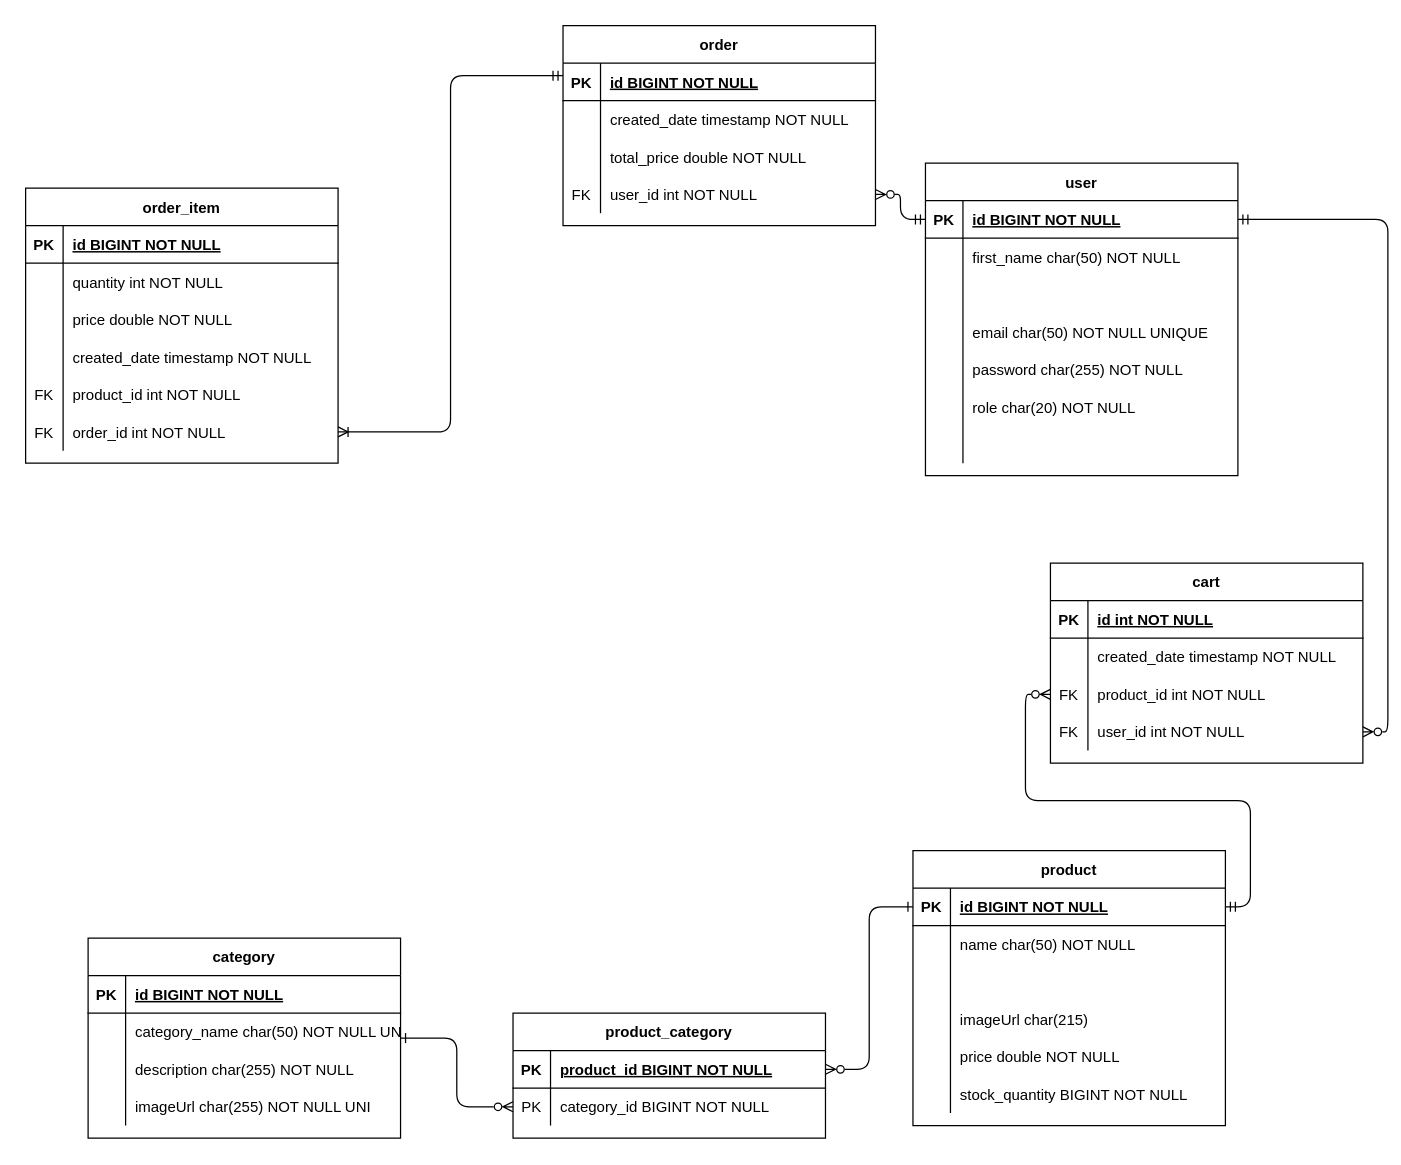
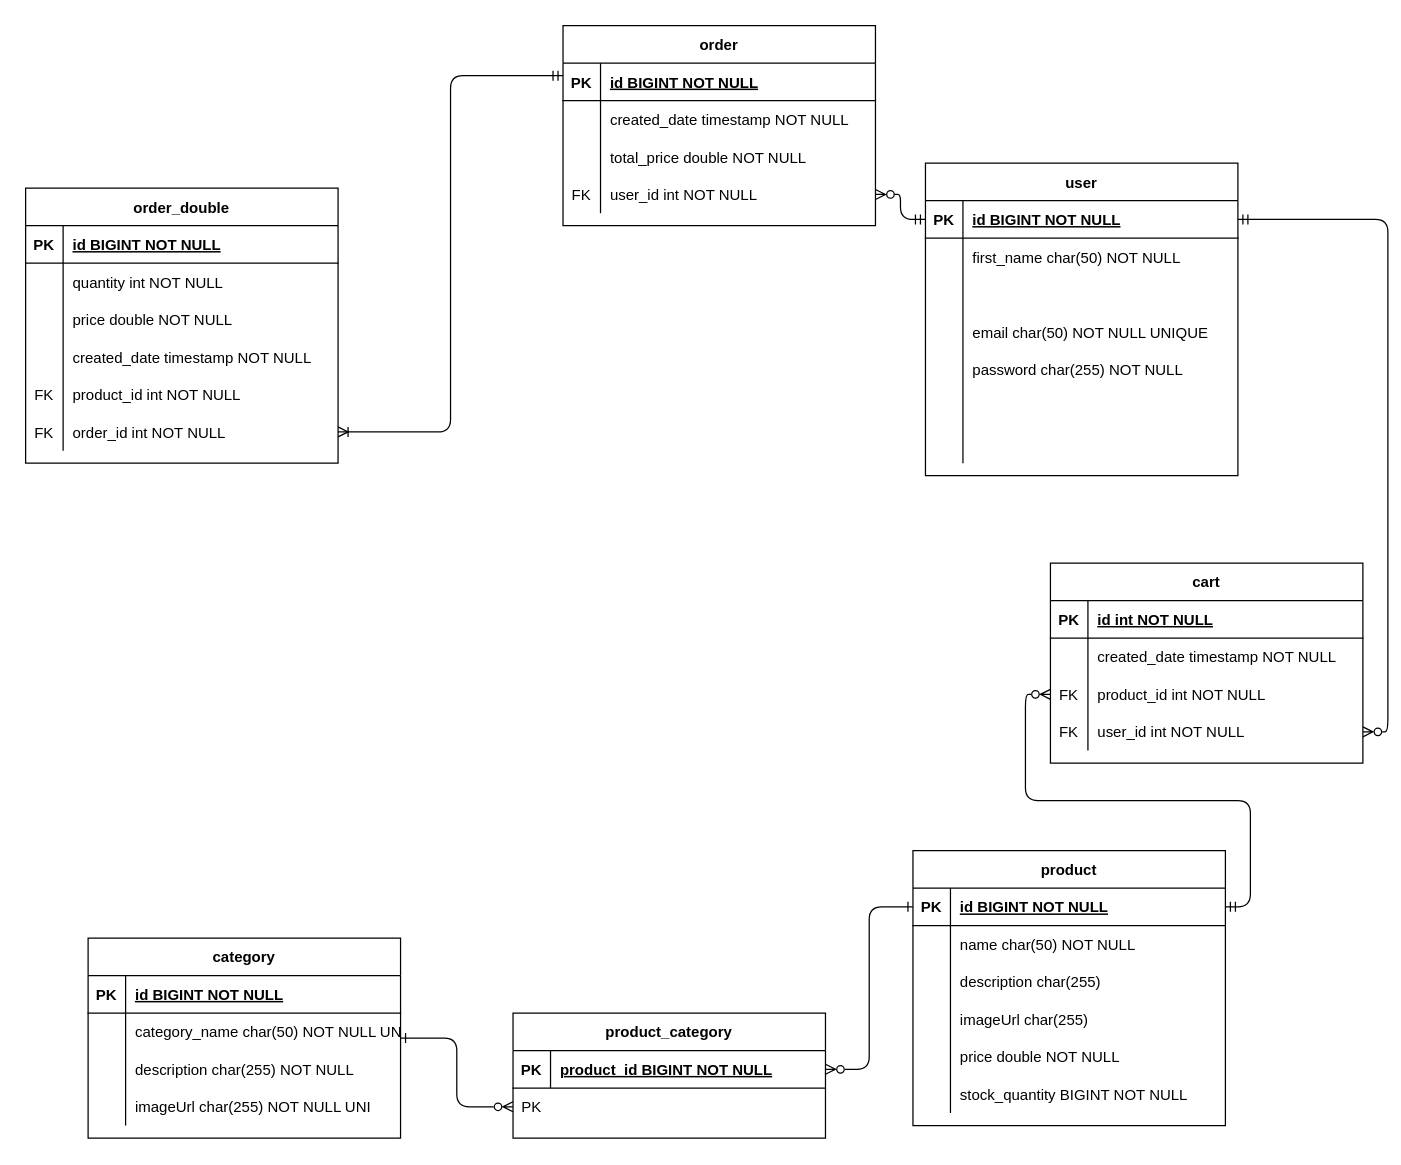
(181, 208) -> (181, 208)
(1101, 407) -> none
none -> (1088, 982)
(1030, 1020) -> (1030, 1020)
(688, 1107) -> none
